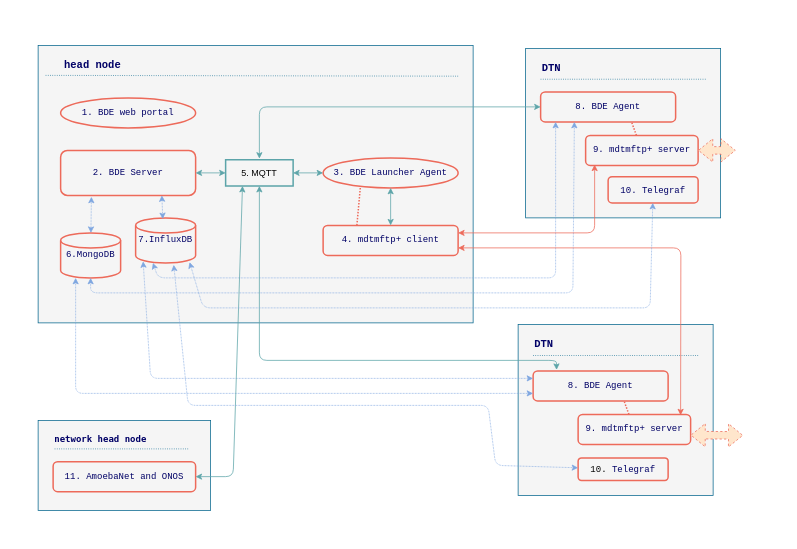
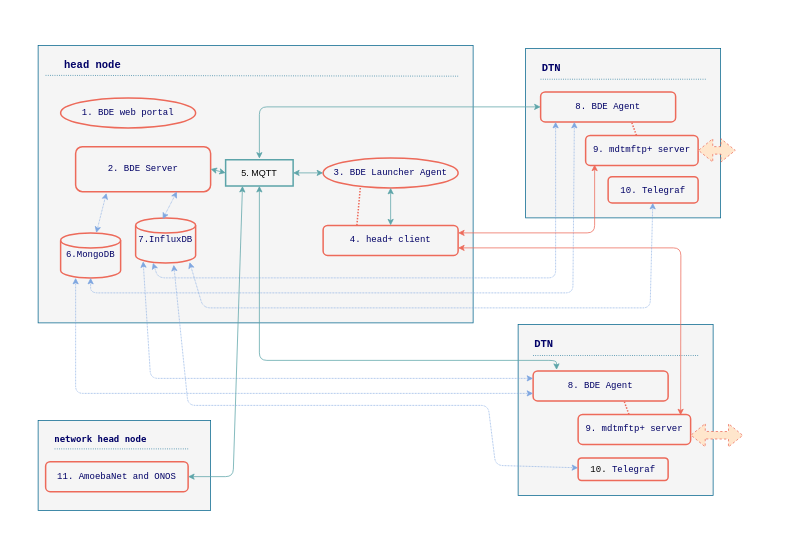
(128, 173) -> (143, 169)
(390, 240) -> (390, 240)
(124, 477) -> (117, 477)
